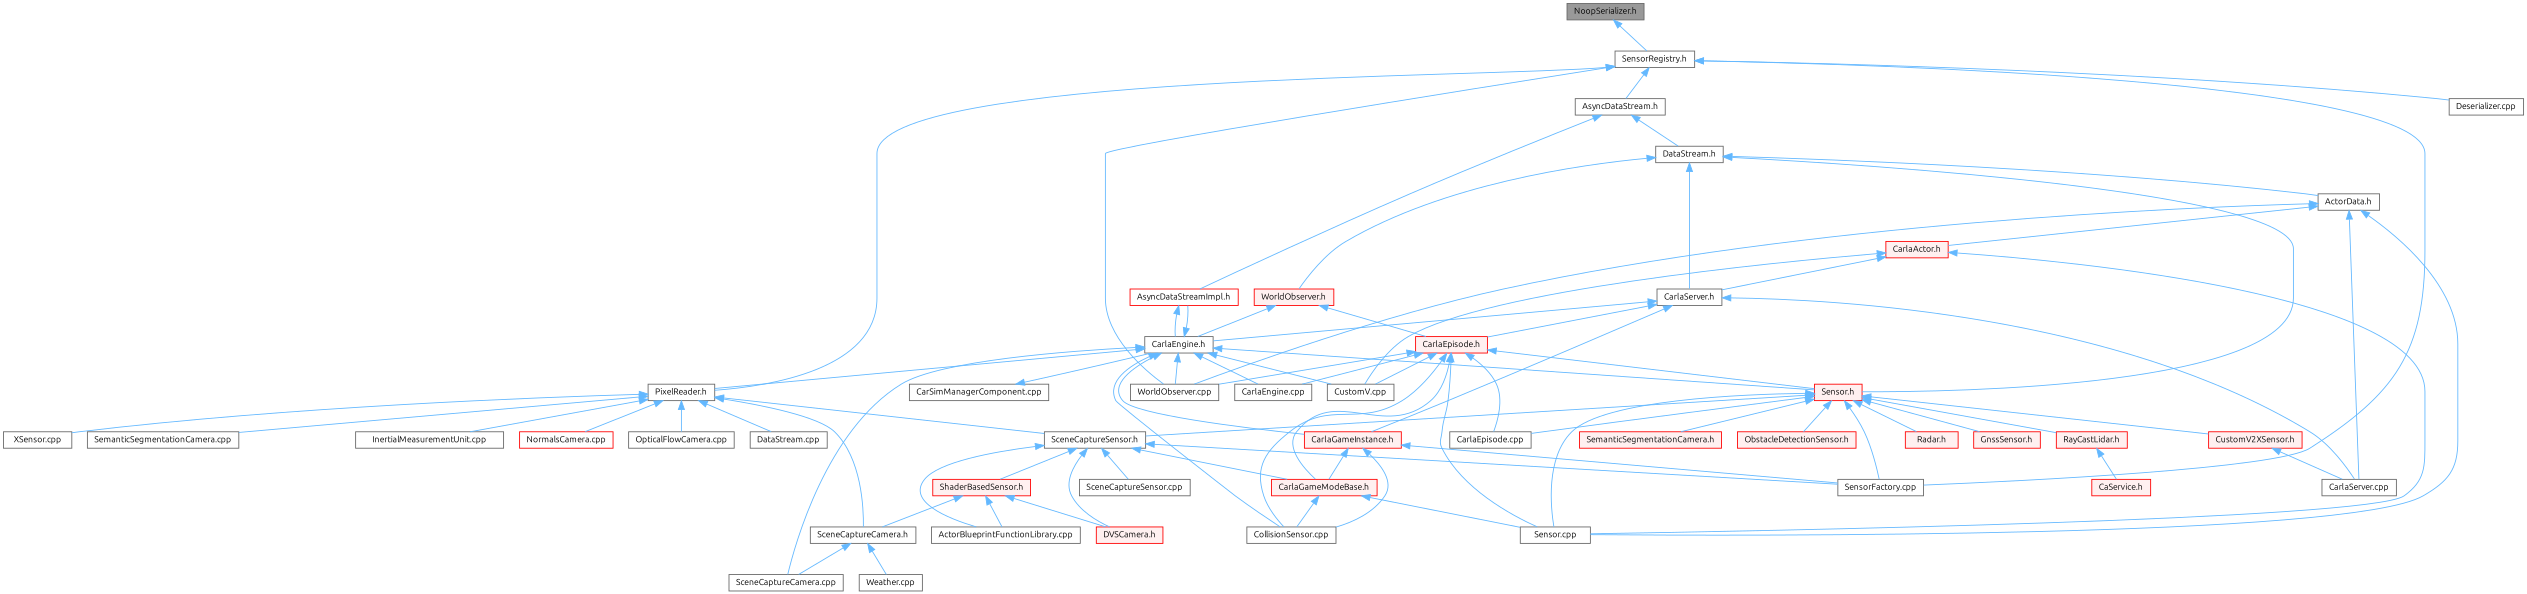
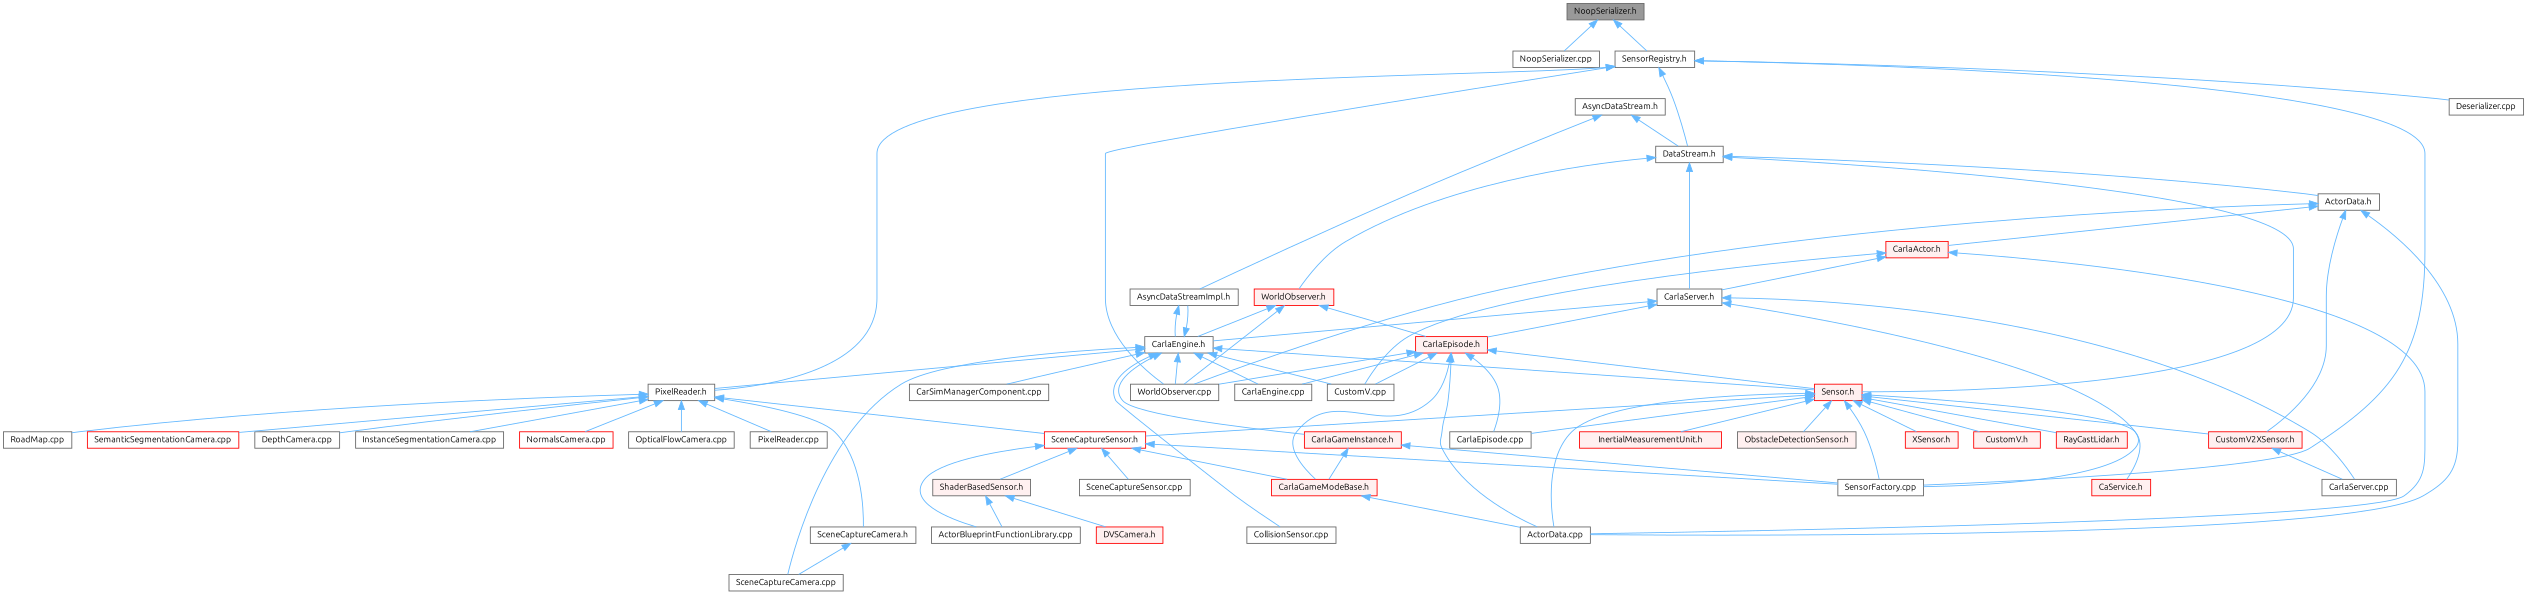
none -> (1556, 59)
(1635, 87) -> (1677, 110)
(1184, 297) -> (1184, 297)
none -> (1252, 331)
(2354, 349) -> (2326, 335)
(1088, 368) -> (1071, 369)
(1511, 374) -> (2038, 376)
(1281, 439) -> none
(38, 440) -> (38, 440)
(163, 440) -> (163, 440)
none -> (297, 440)
(430, 440) -> (430, 440)
(789, 440) -> (789, 440)
(1095, 440) -> (1095, 440)
(1651, 440) -> (1651, 440)
(1797, 440) -> (1797, 440)
(1932, 440) -> (1932, 440)
(2007, 440) -> (2007, 440)
(2109, 468) -> (2030, 409)
(982, 488) -> (982, 488)
(1386, 494) -> none
(1073, 498) -> none
(918, 513) -> none
(1305, 515) -> none
(1555, 535) -> (1555, 535)
(891, 583) -> none
